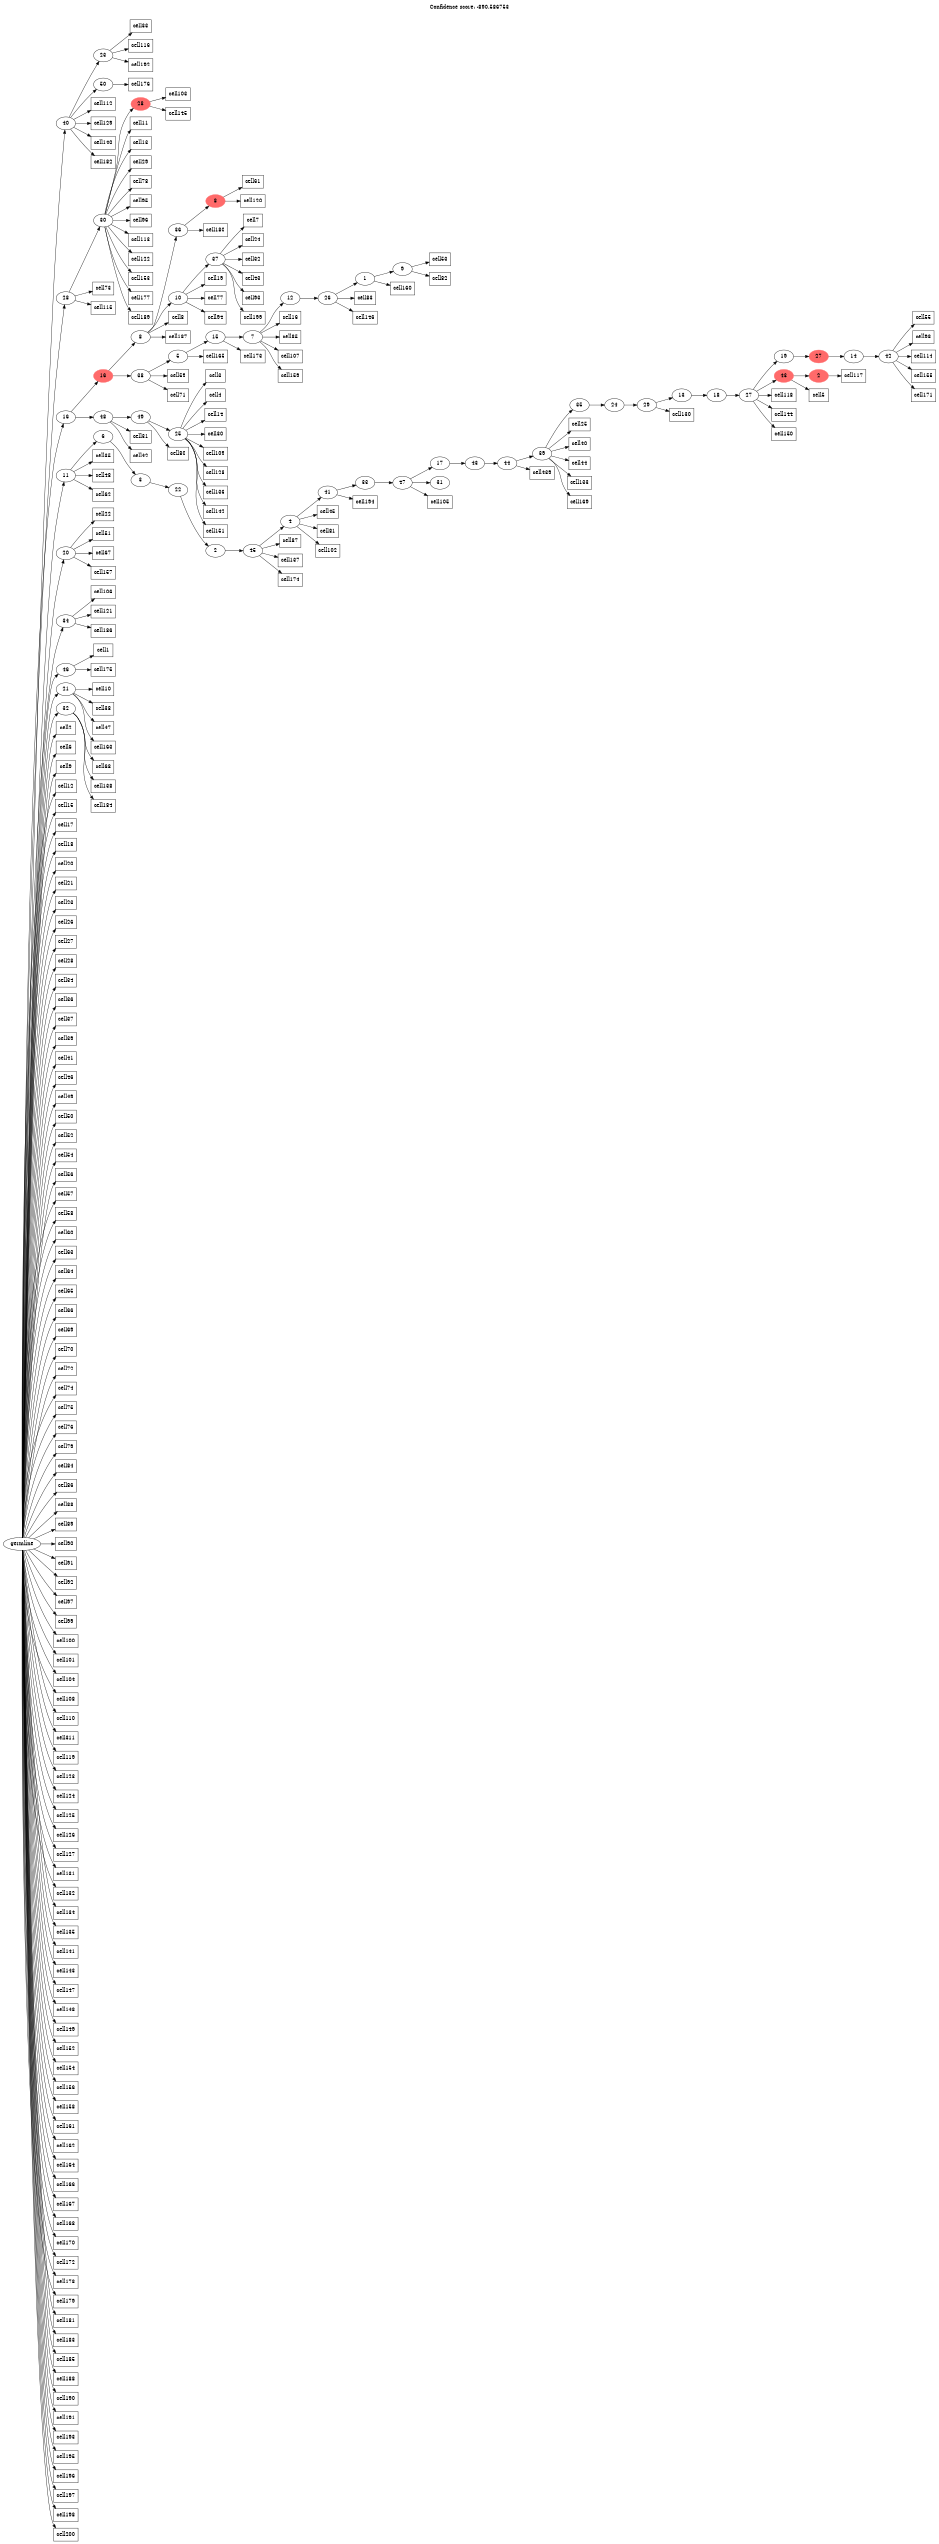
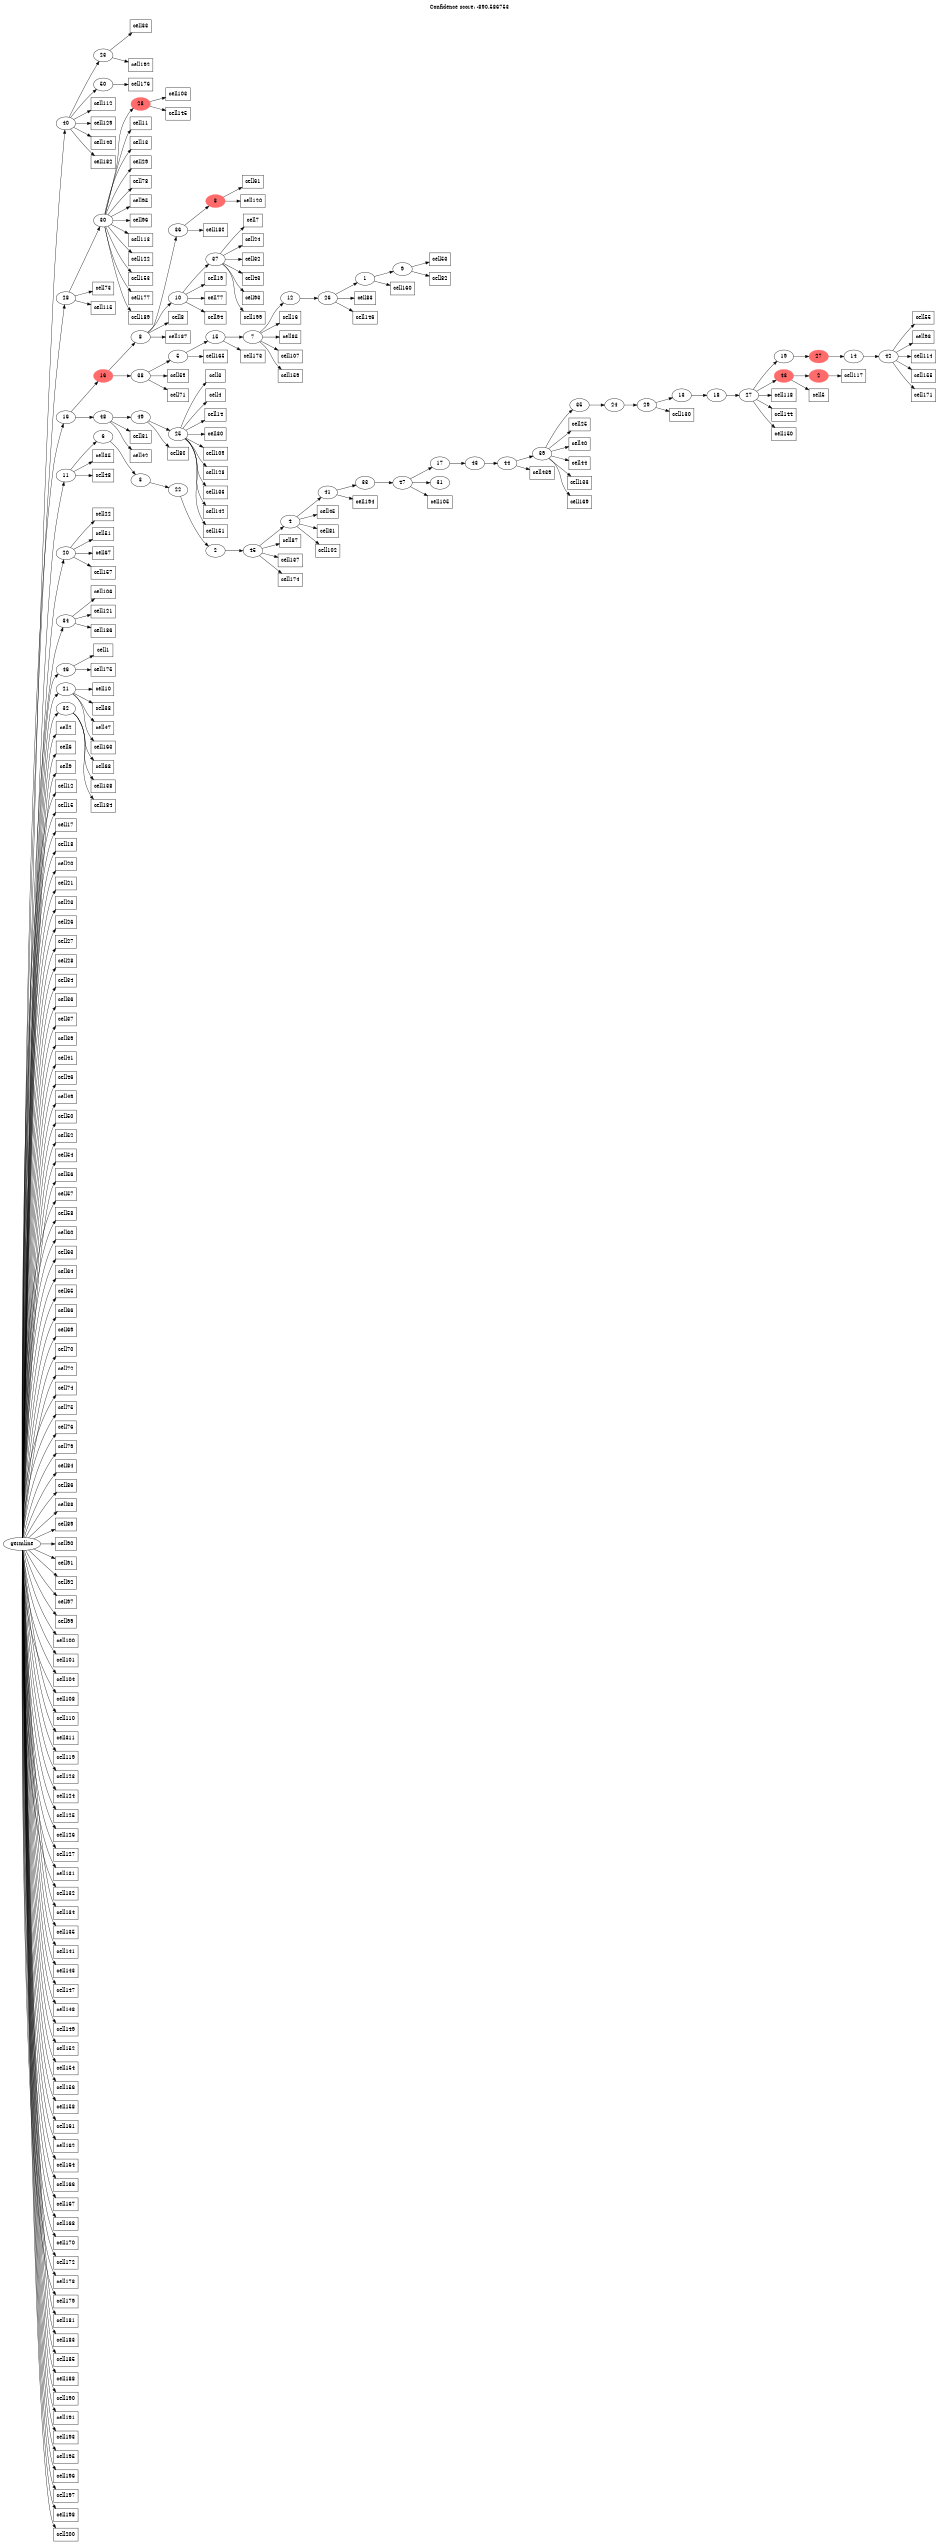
(141, 46) -> none
(103, 495) -> none
